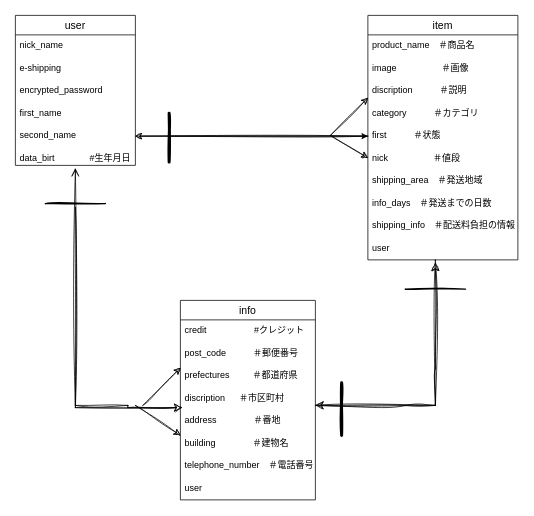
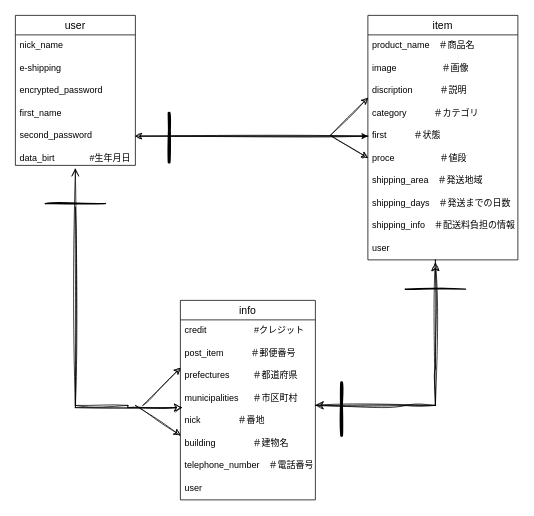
(47, 135) -> (57, 135)
(417, 158) -> (421, 158)
(434, 203) -> (443, 203)
(243, 353) -> (242, 353)
(240, 398) -> (245, 398)
(237, 420) -> (228, 420)
